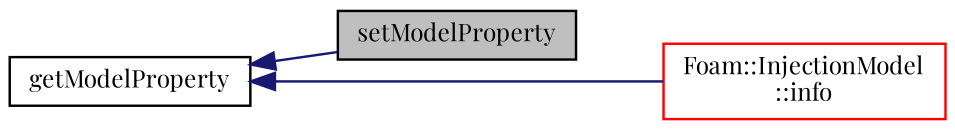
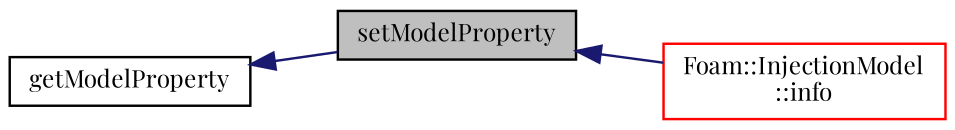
(469, 81) -> (632, 59)
